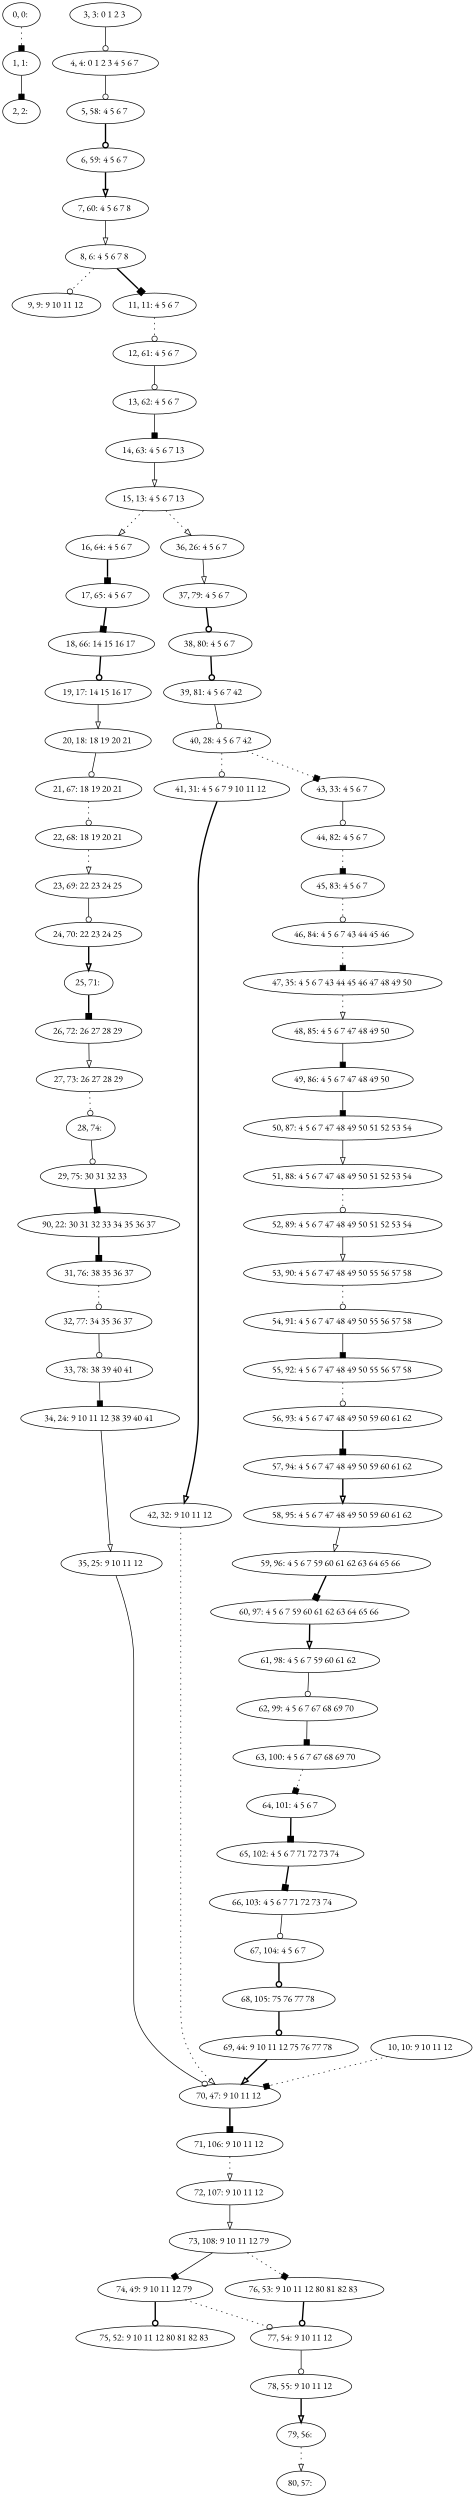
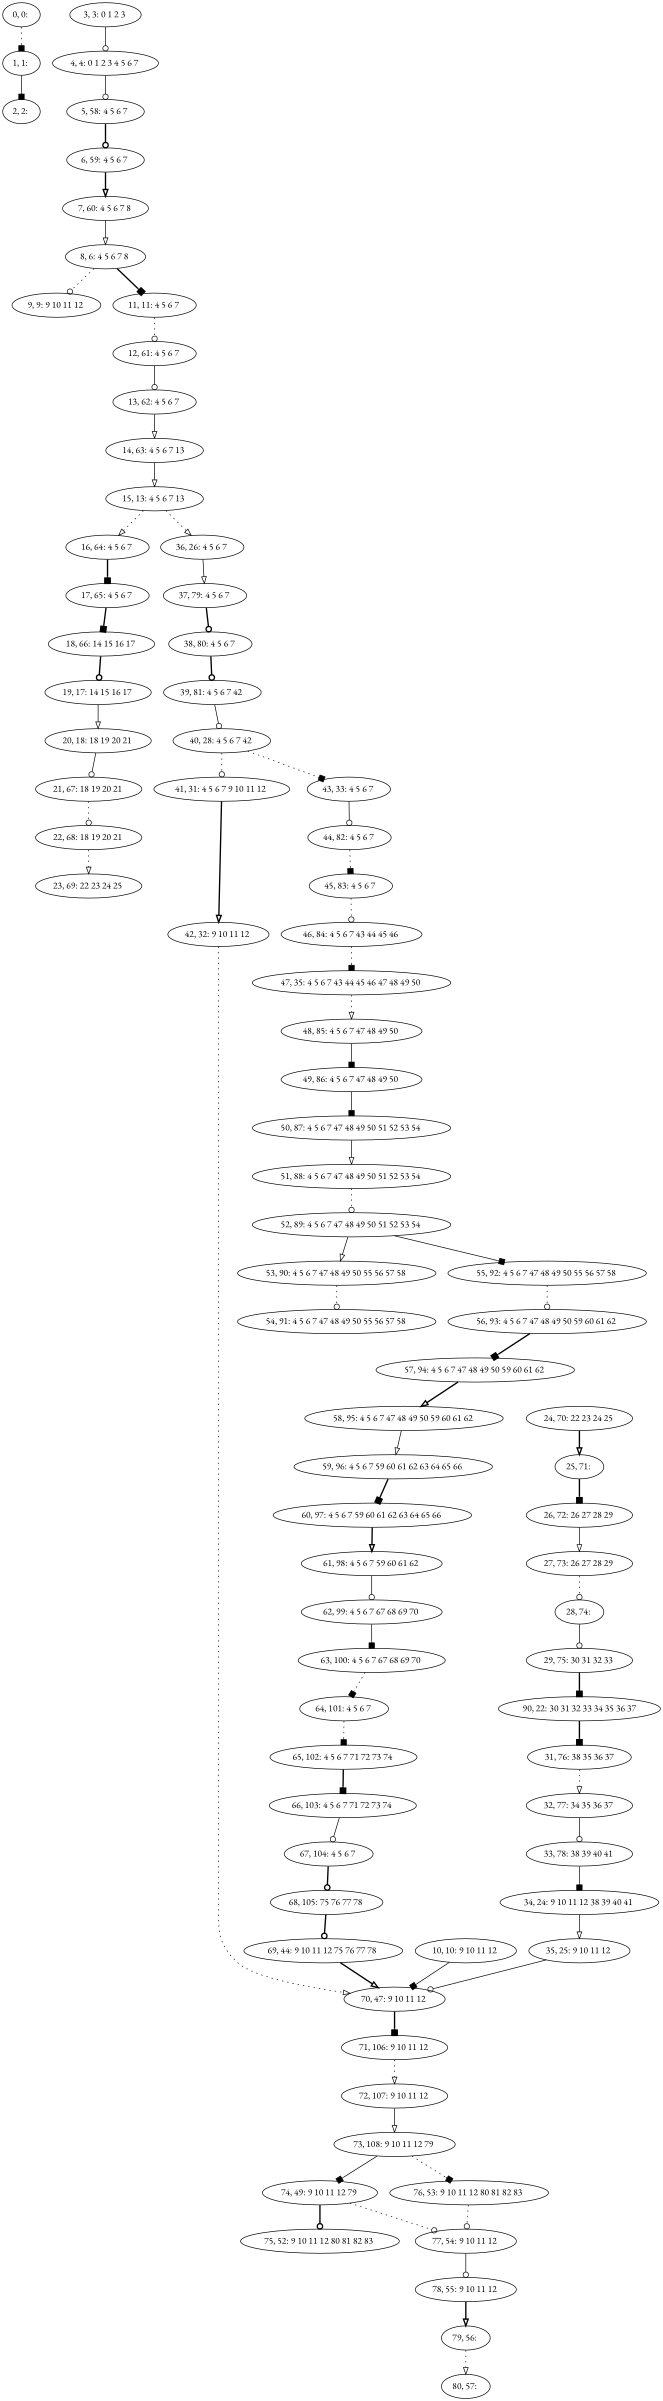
(155, 423) -> (155, 423)
(89, 908) -> none
(99, 1295) -> (579, 1778)
(343, 1342) -> (446, 1248)
(291, 1826) -> (344, 1730)
(329, 2071) -> (433, 1973)
(303, 2311) -> (468, 2214)
